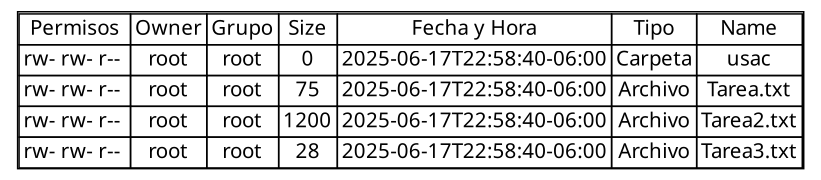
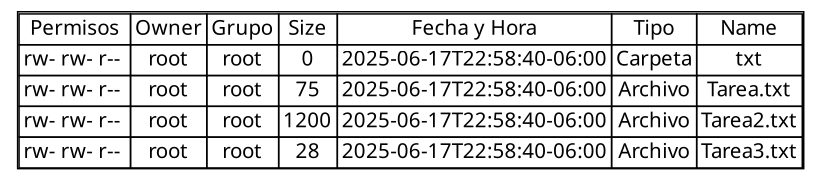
(749, 59) -> (749, 59)
